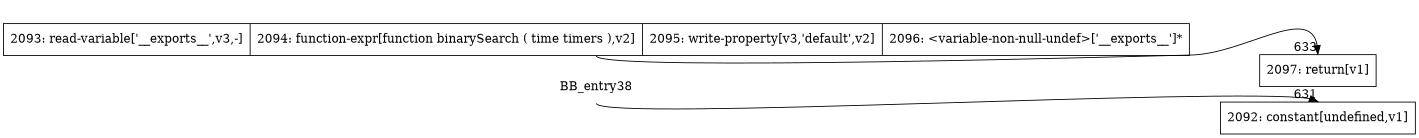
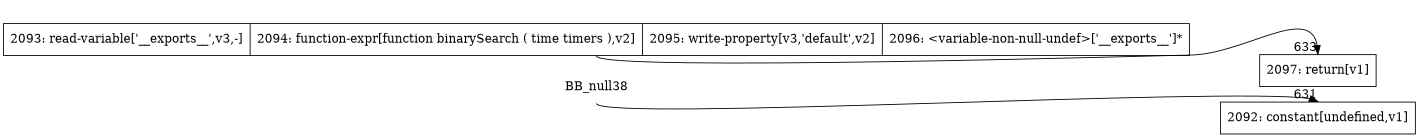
(596, 87) -> (596, 87)
